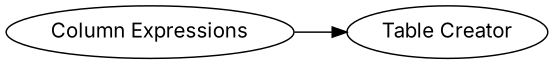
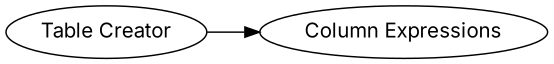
(313, 32) -> (226, 32)
